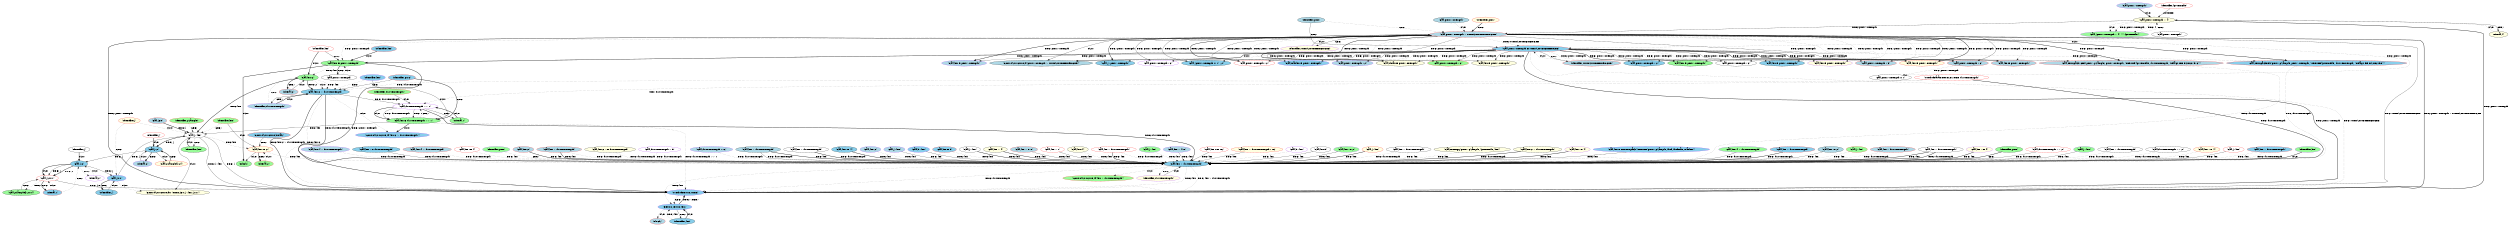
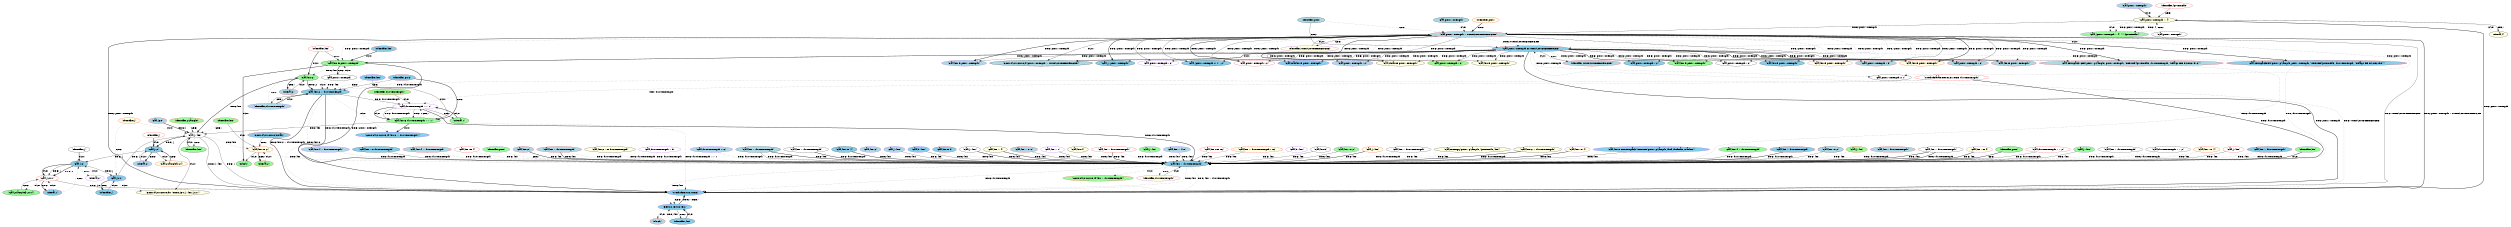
(2169, 13) -> (2169, 13)
(1930, 70) -> (1695, 72)
(1053, 149) -> (1053, 149)
(38, 185) -> (38, 185)
